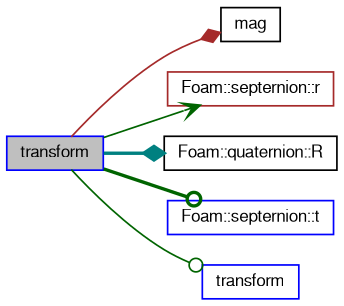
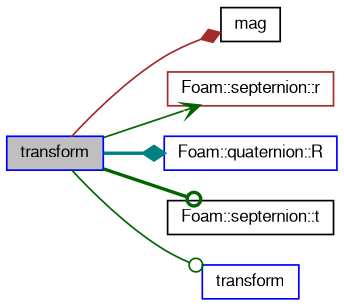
(251, 153) -> (251, 153)
(251, 218) -> (251, 218)
